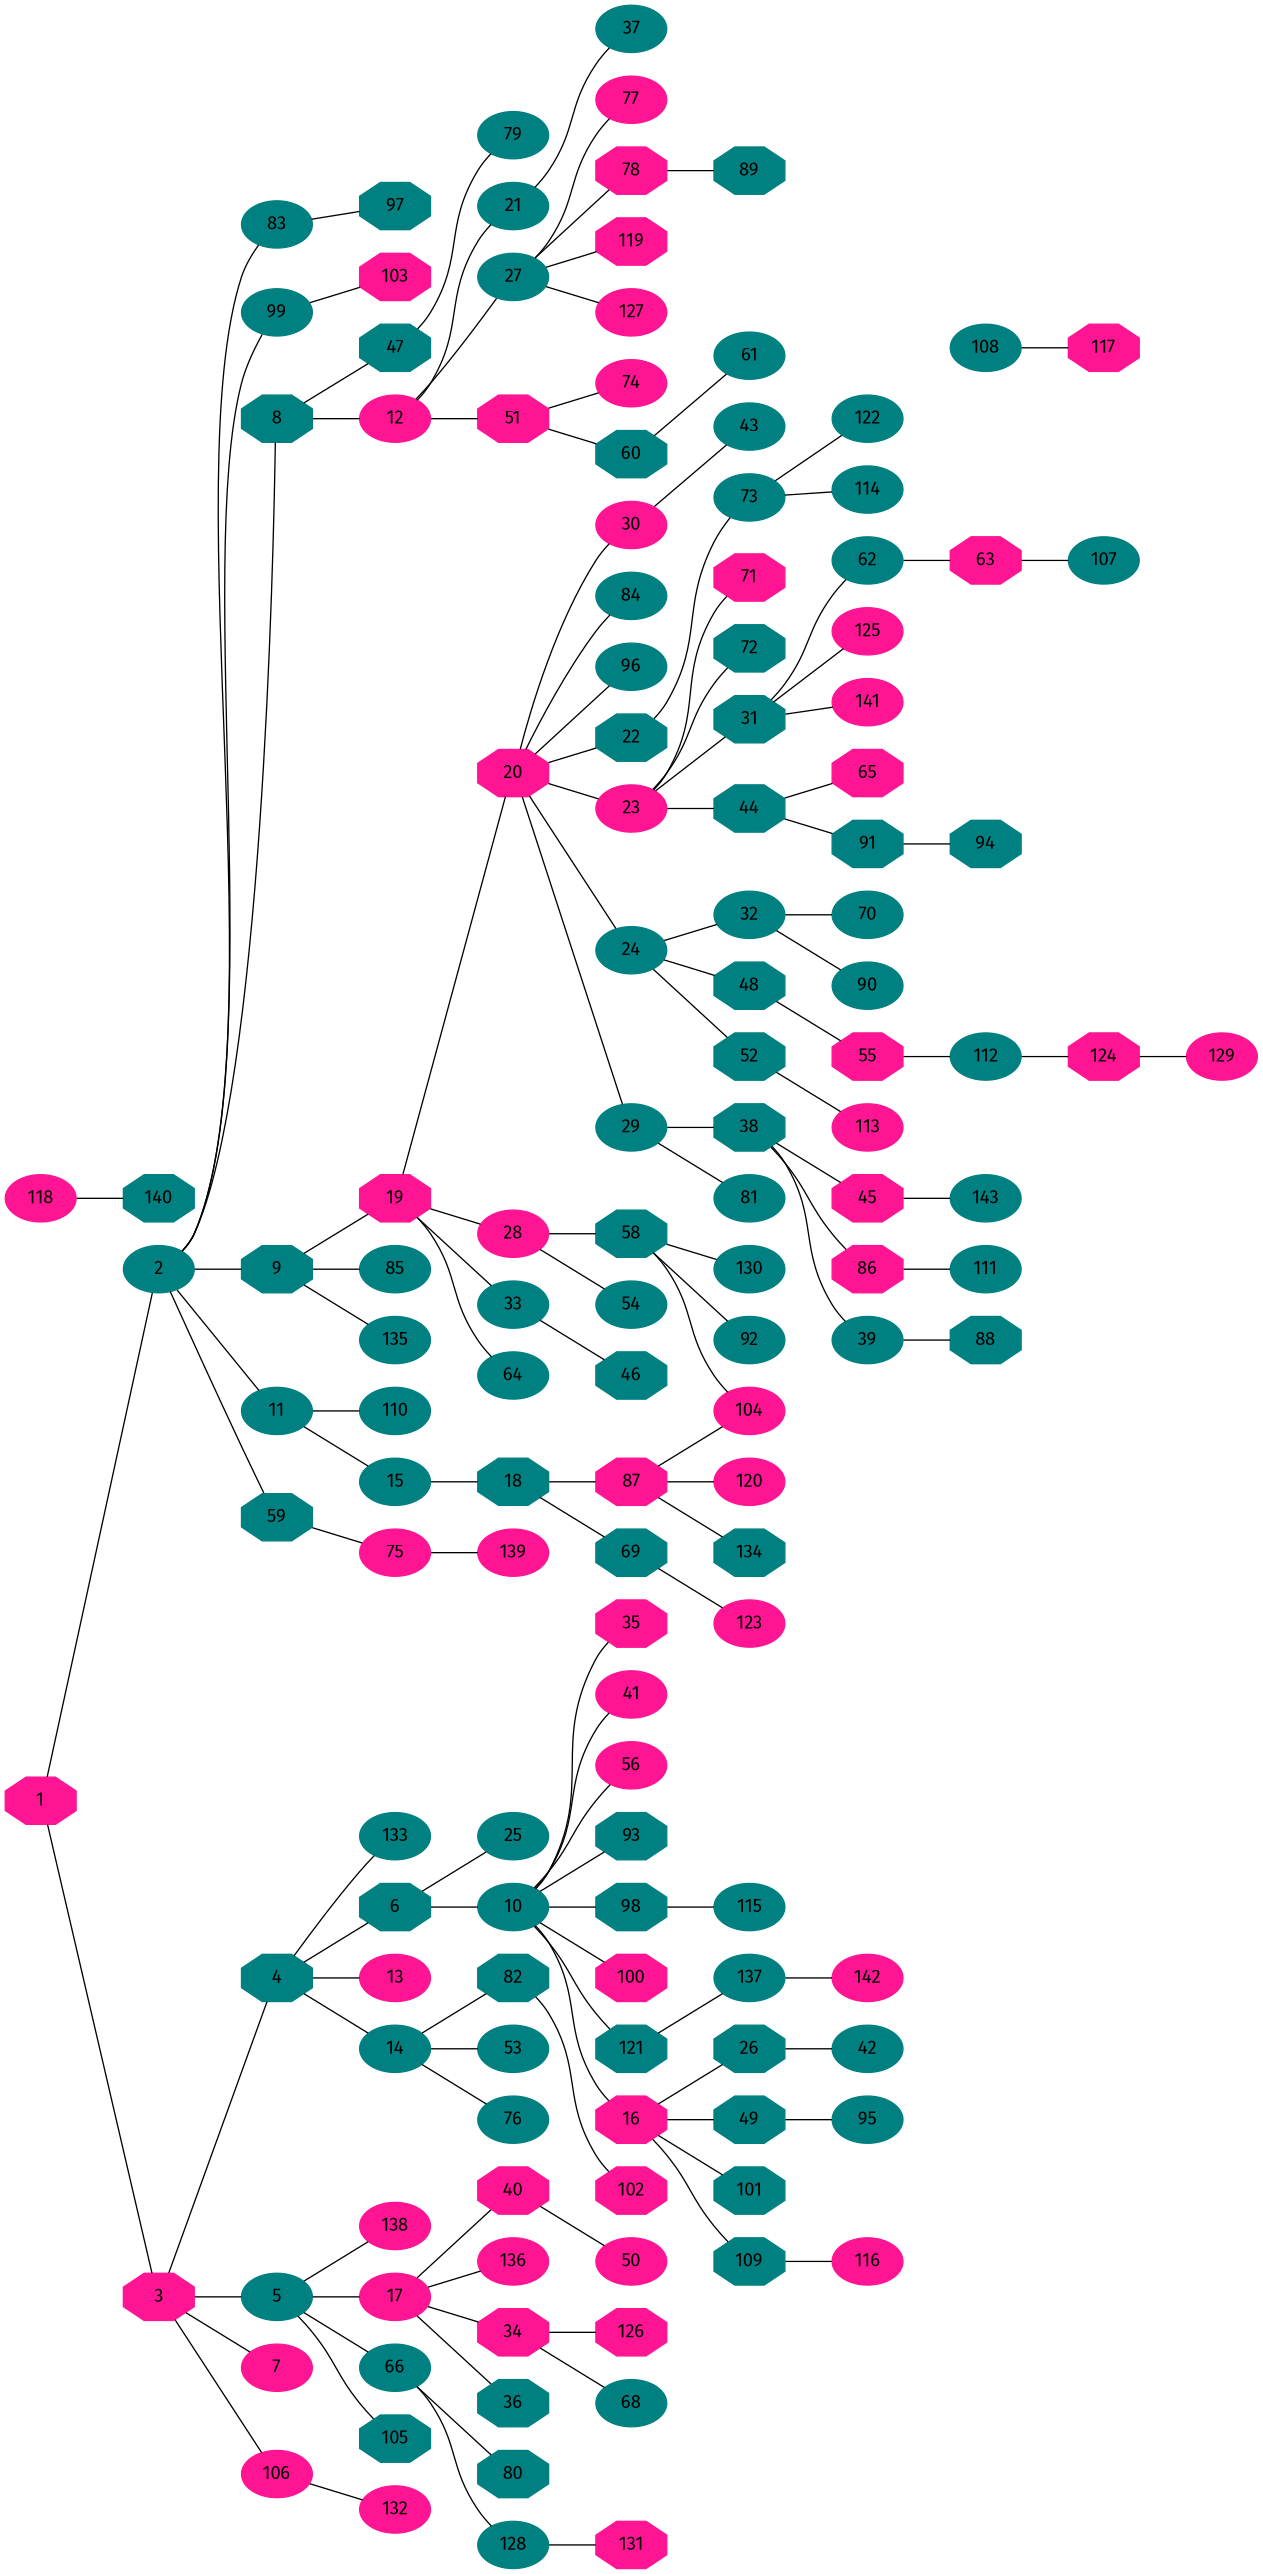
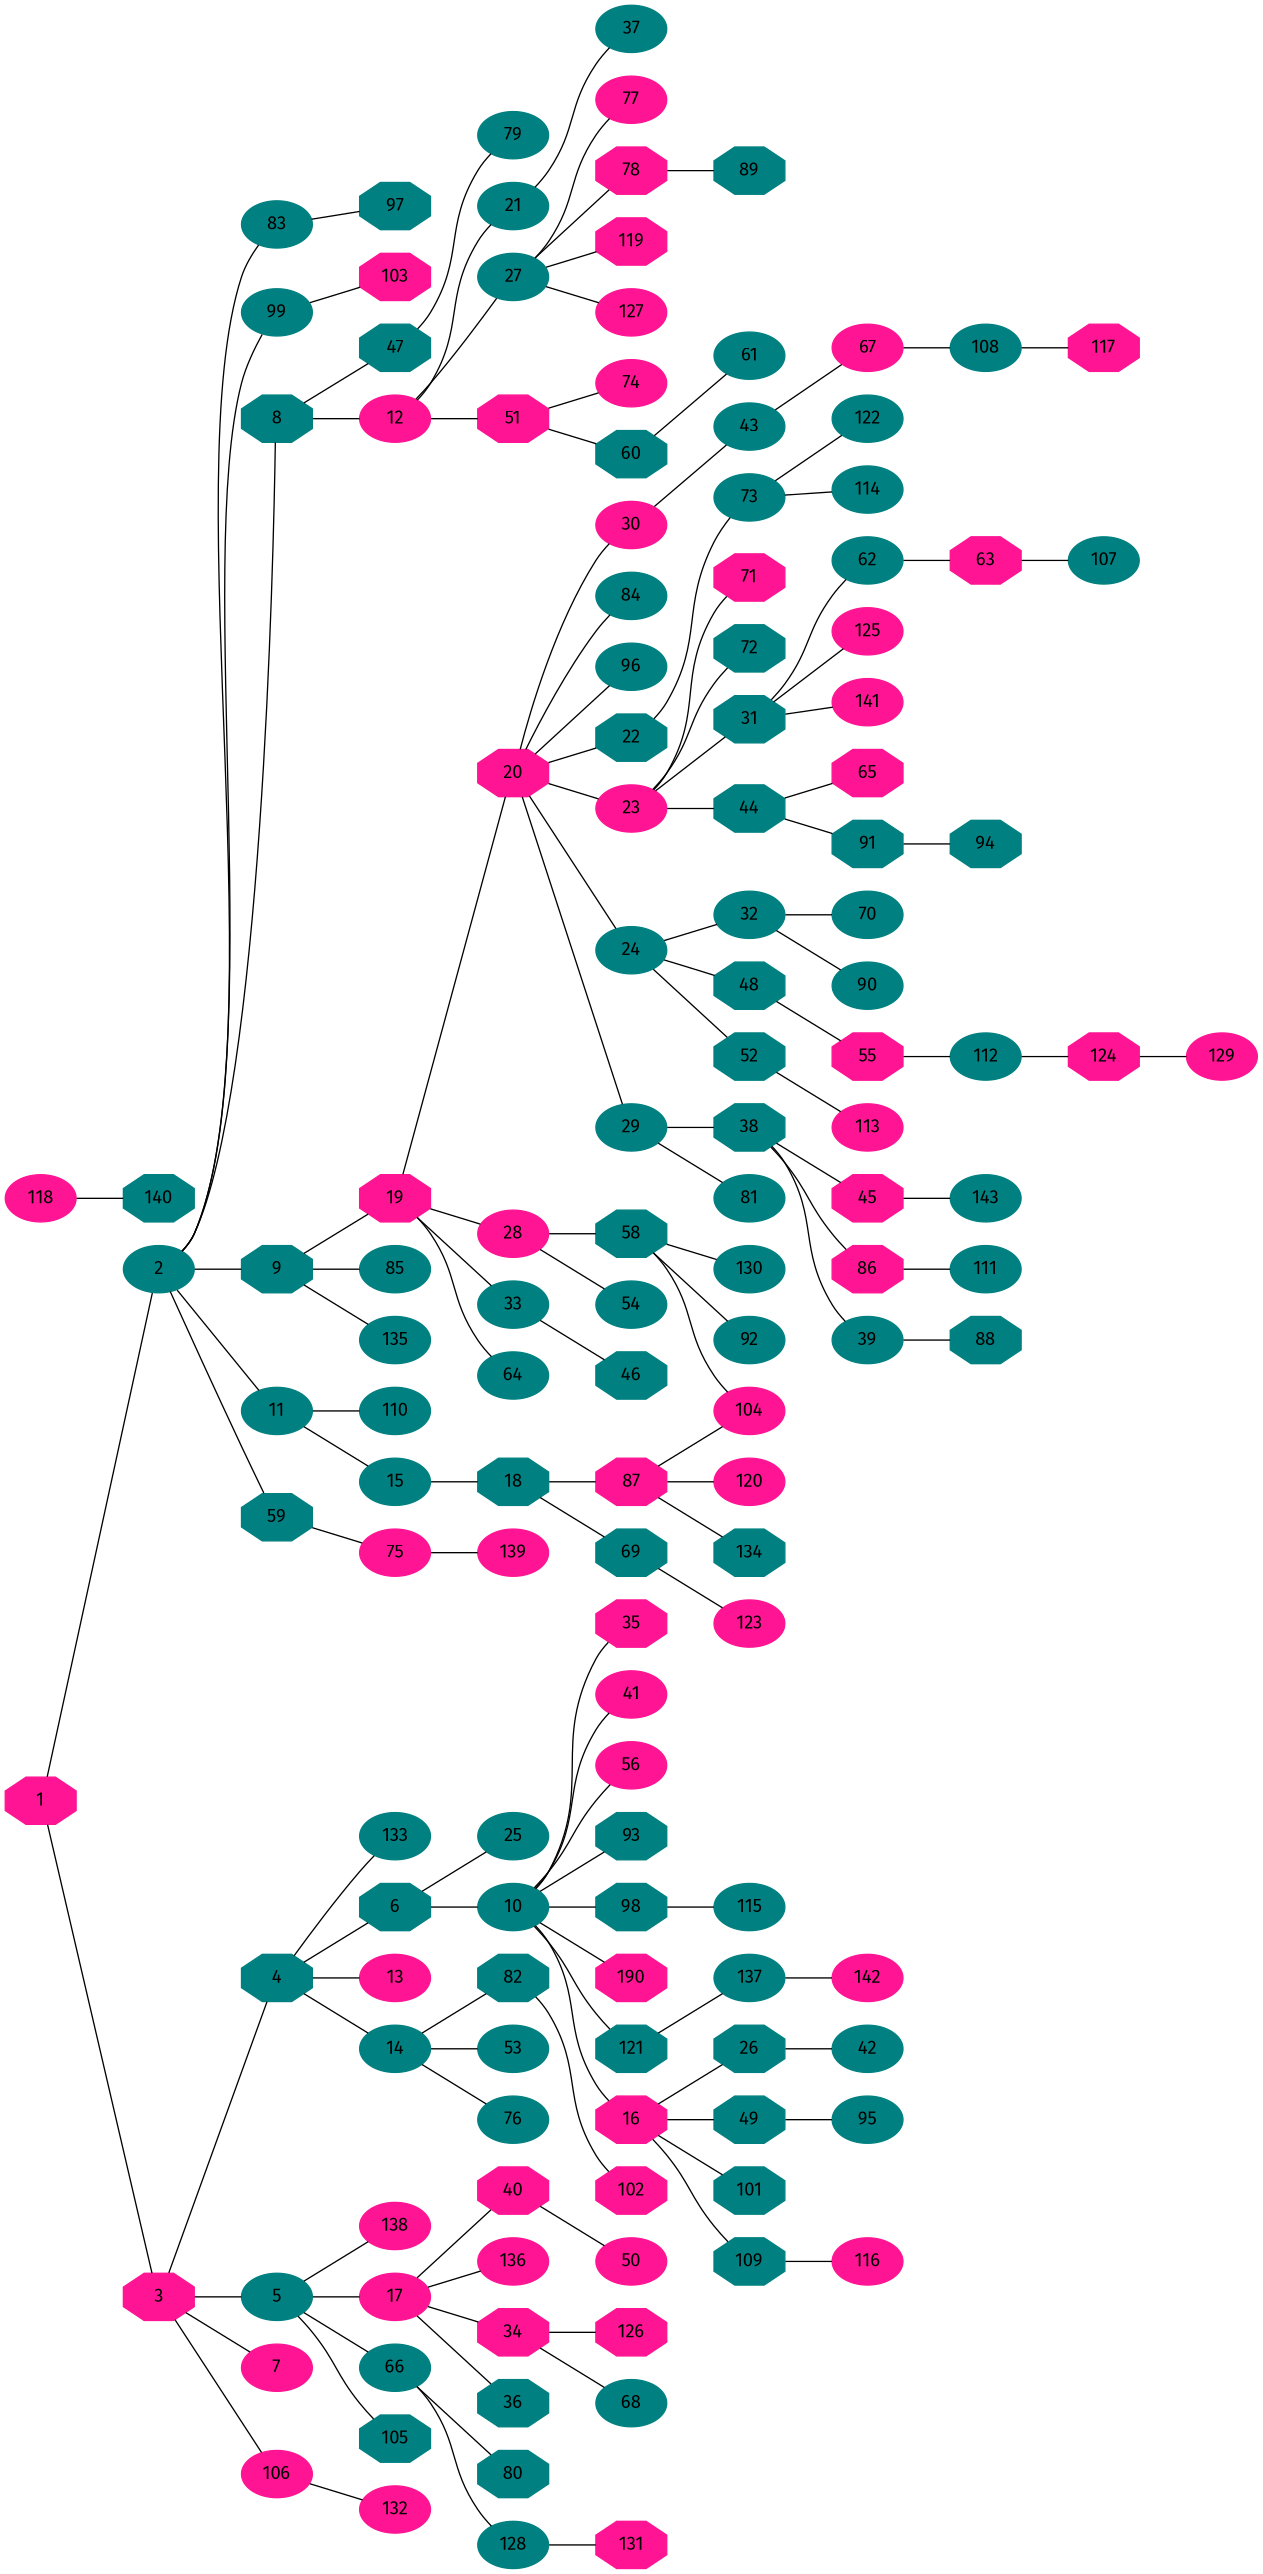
none -> (868, 348)
(631, 1978) -> (631, 1978)
